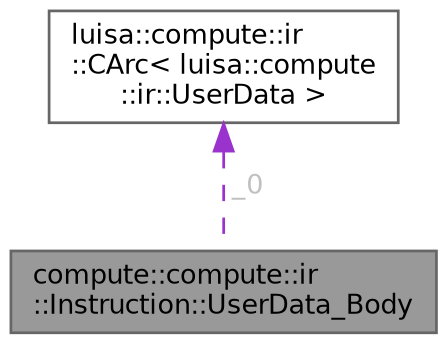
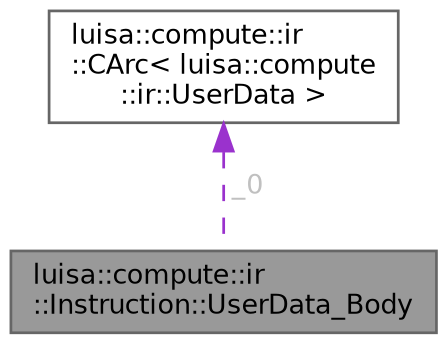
(224, 292) -> (224, 292)
